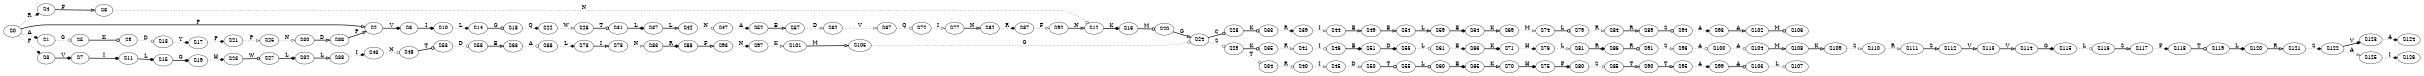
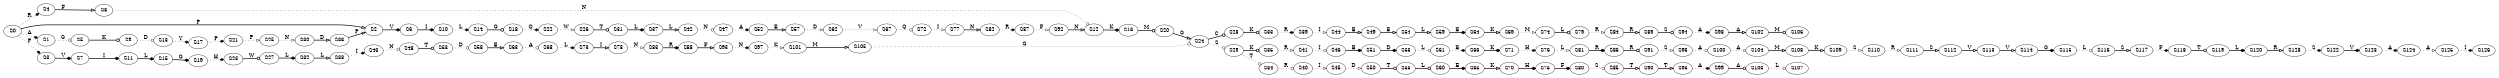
(2294, 49) -> (2294, 50)
(2350, 53) -> (2426, 50)
